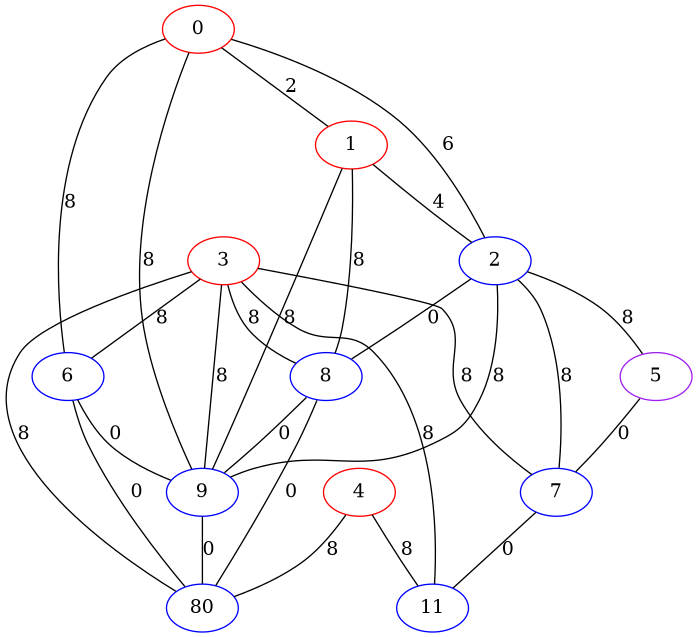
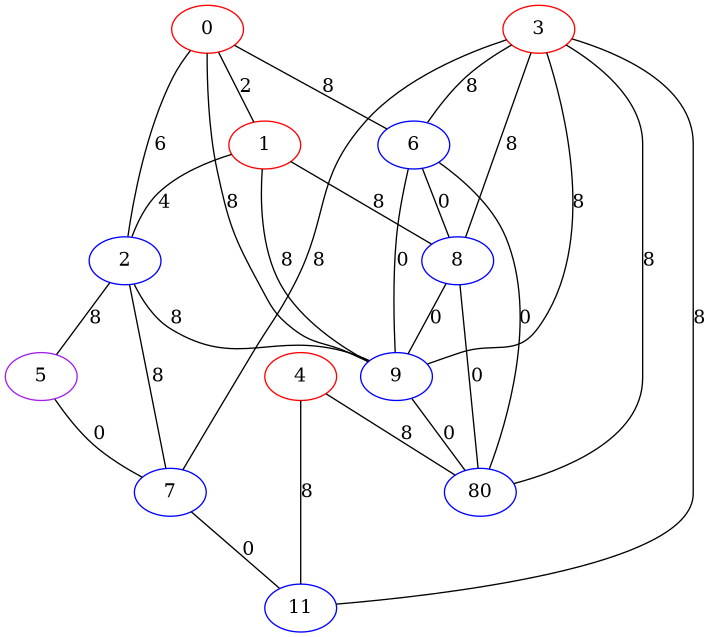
(412, 320) -> (436, 203)
